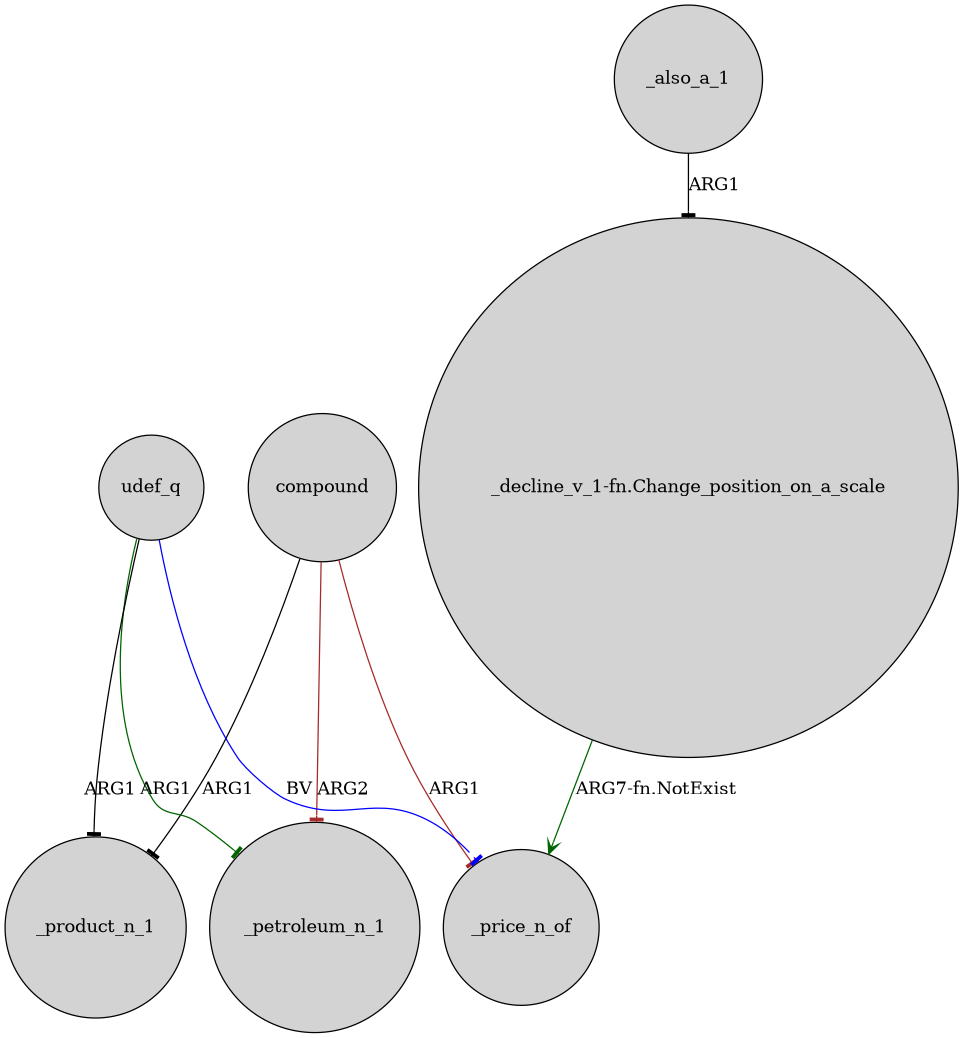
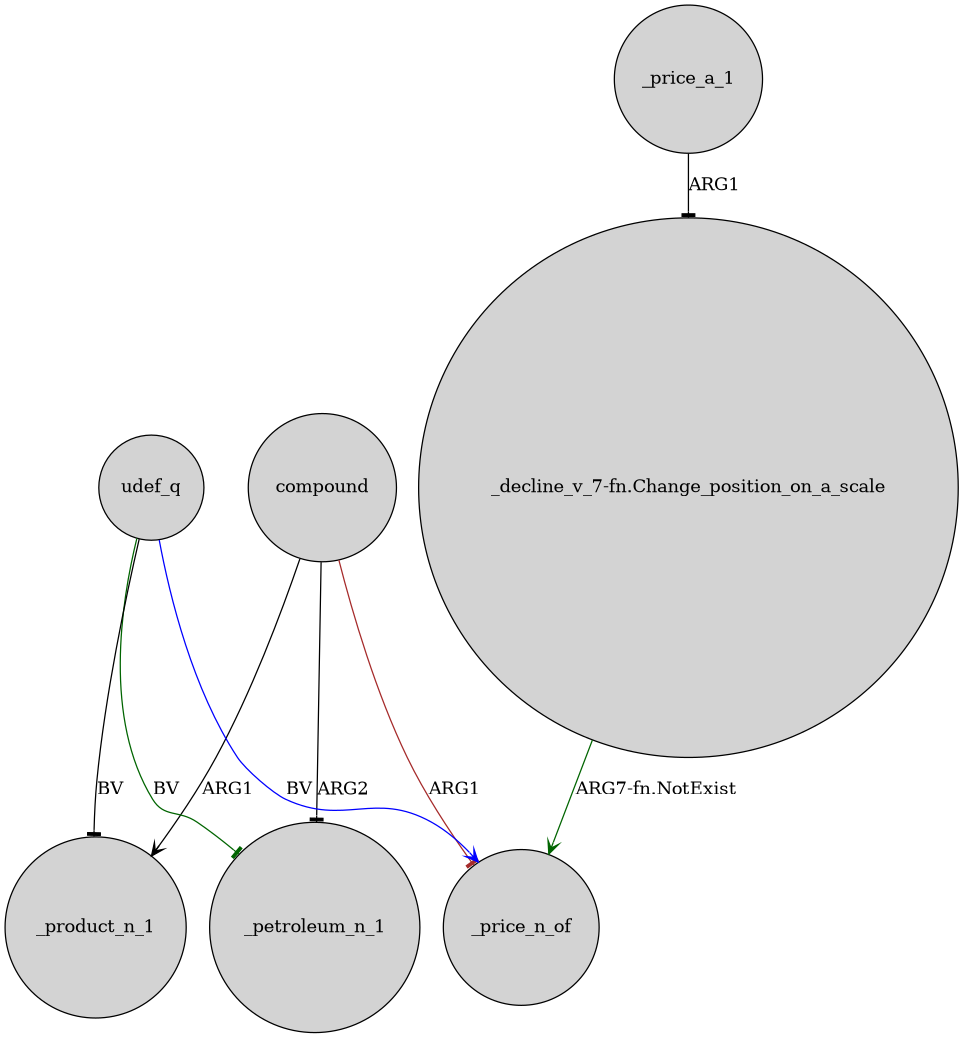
(688, 79) -> (688, 79)
(688, 488) -> (688, 488)
(319, 689) -> (319, 689)
(239, 711) -> (239, 711)
(247, 769) -> (247, 769)
(110, 790) -> (110, 790)
(166, 790) -> (166, 790)
